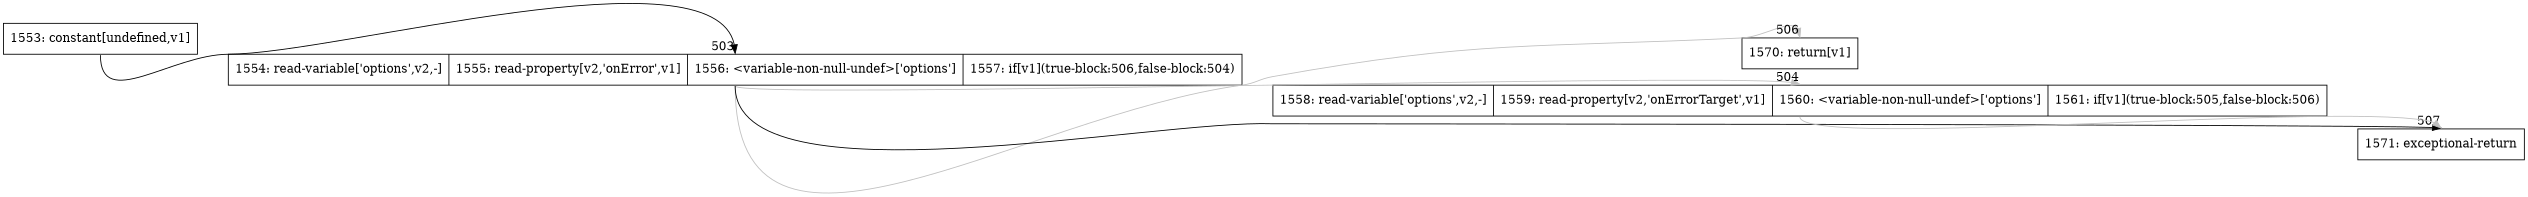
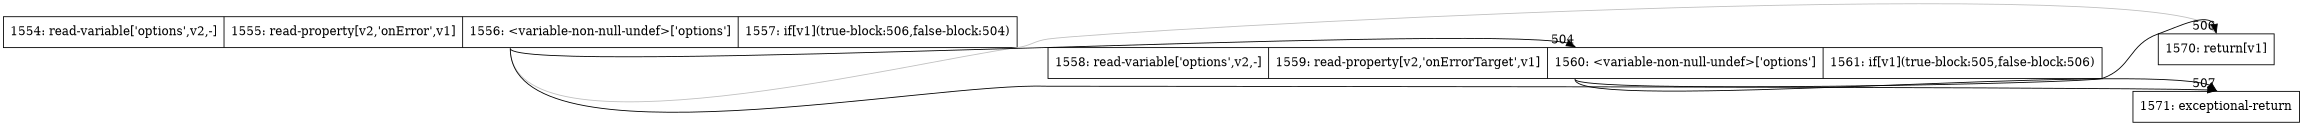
(100, 39) -> none
(1263, 85) -> (1038, 48)
none -> (1905, 85)
(2196, 120) -> (1892, 85)
